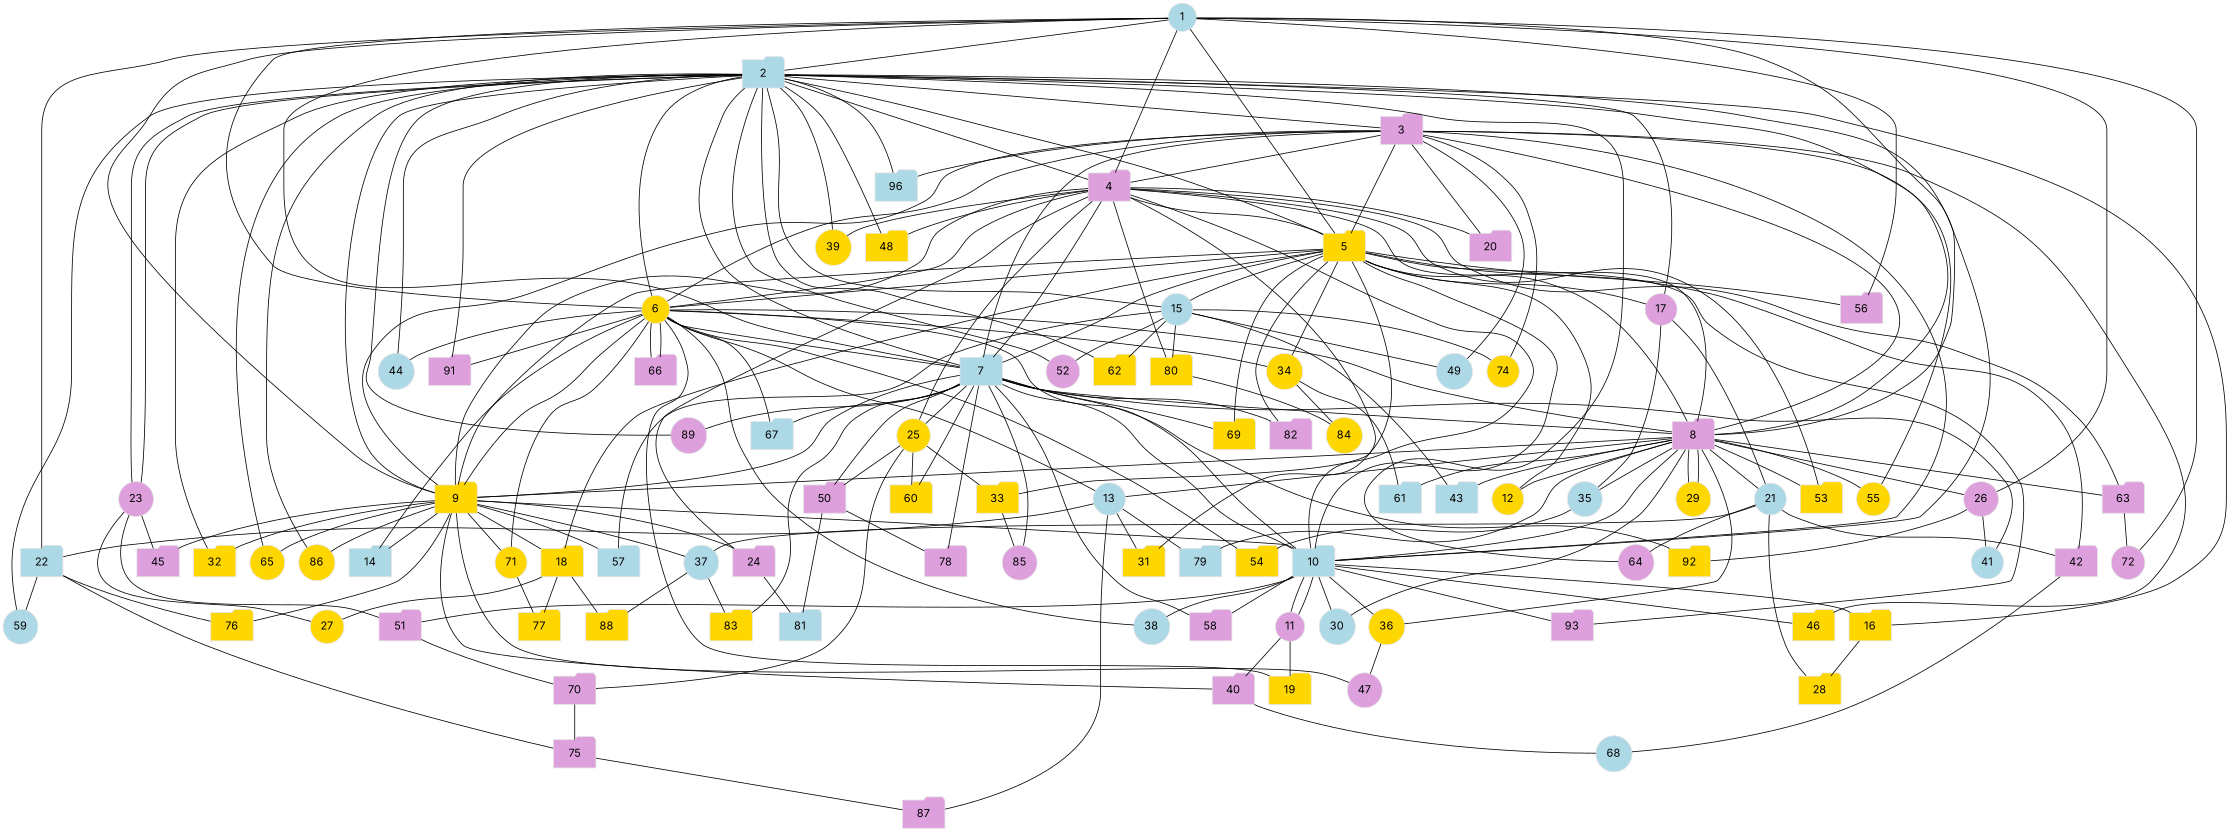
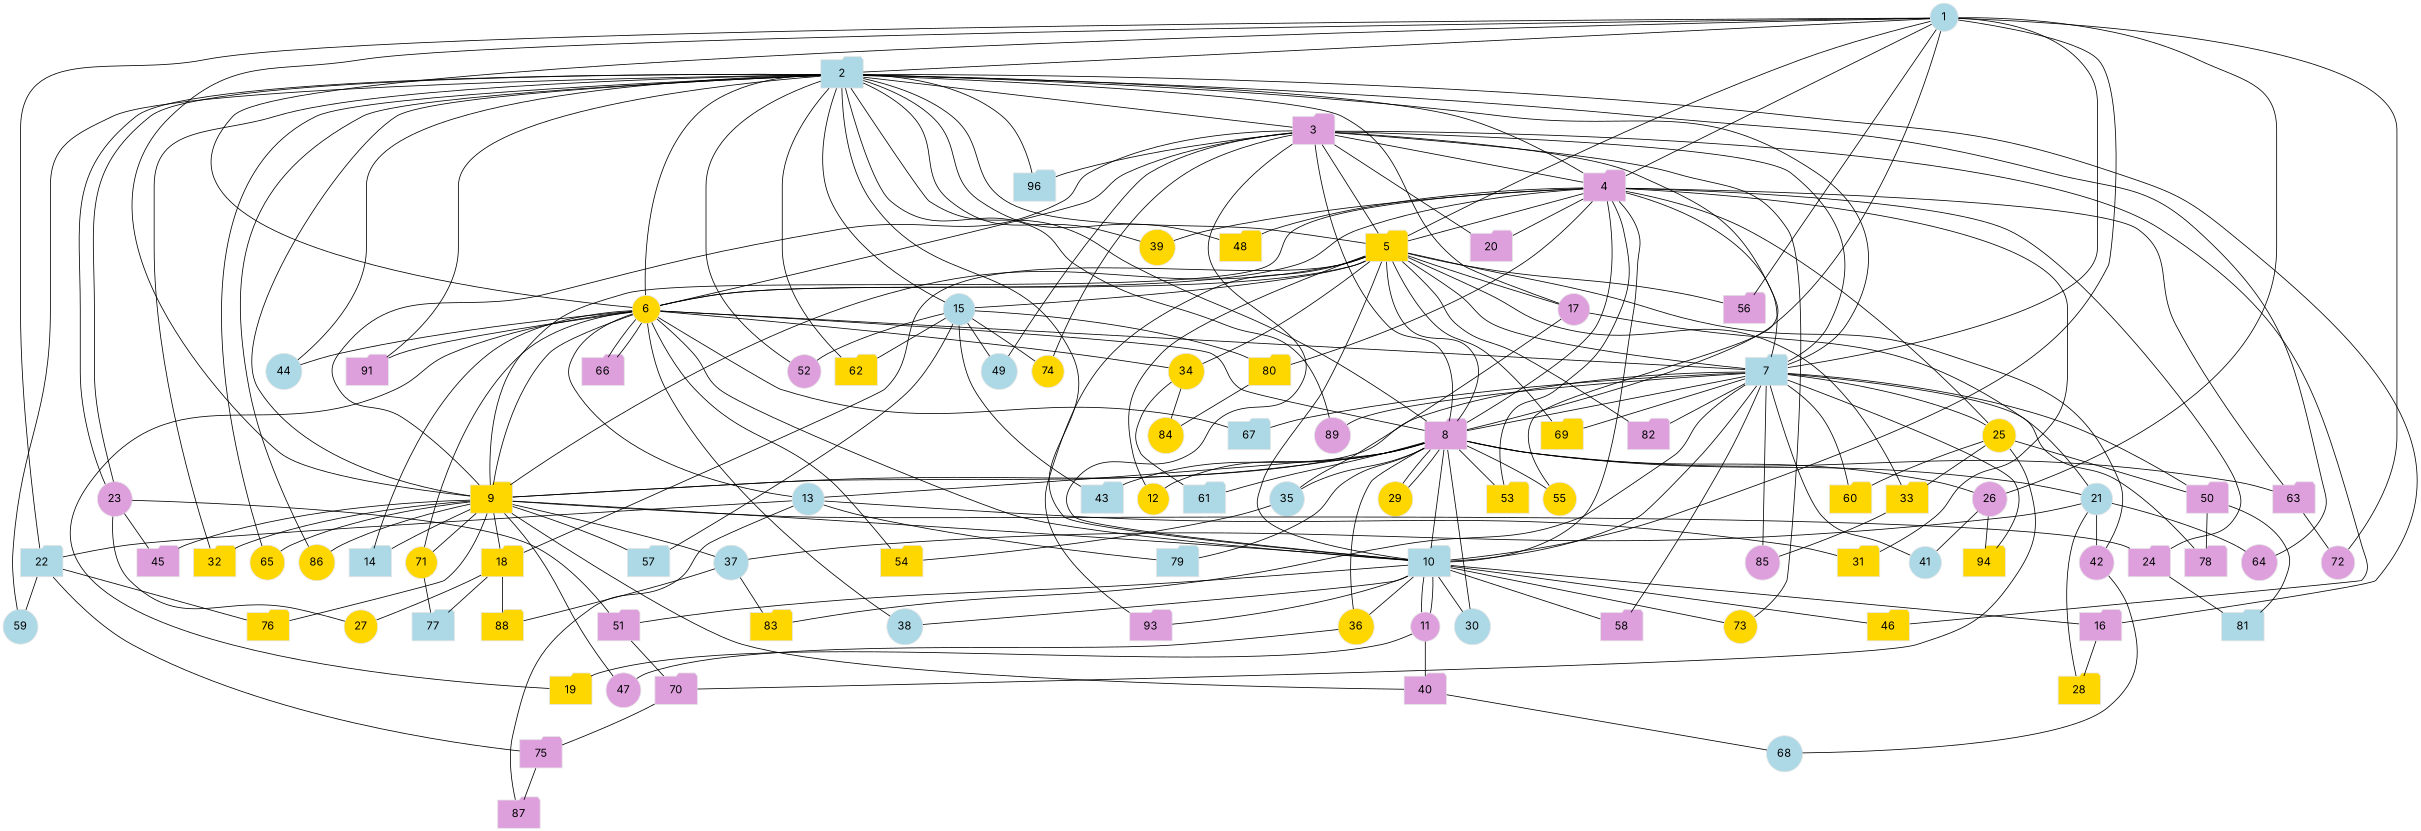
none -> (1994, 382)
(1689, 563) -> (1984, 563)
(2076, 563) -> (2097, 563)
(539, 627) -> (433, 627)
none -> (1741, 627)
(1870, 627) -> (2101, 627)
